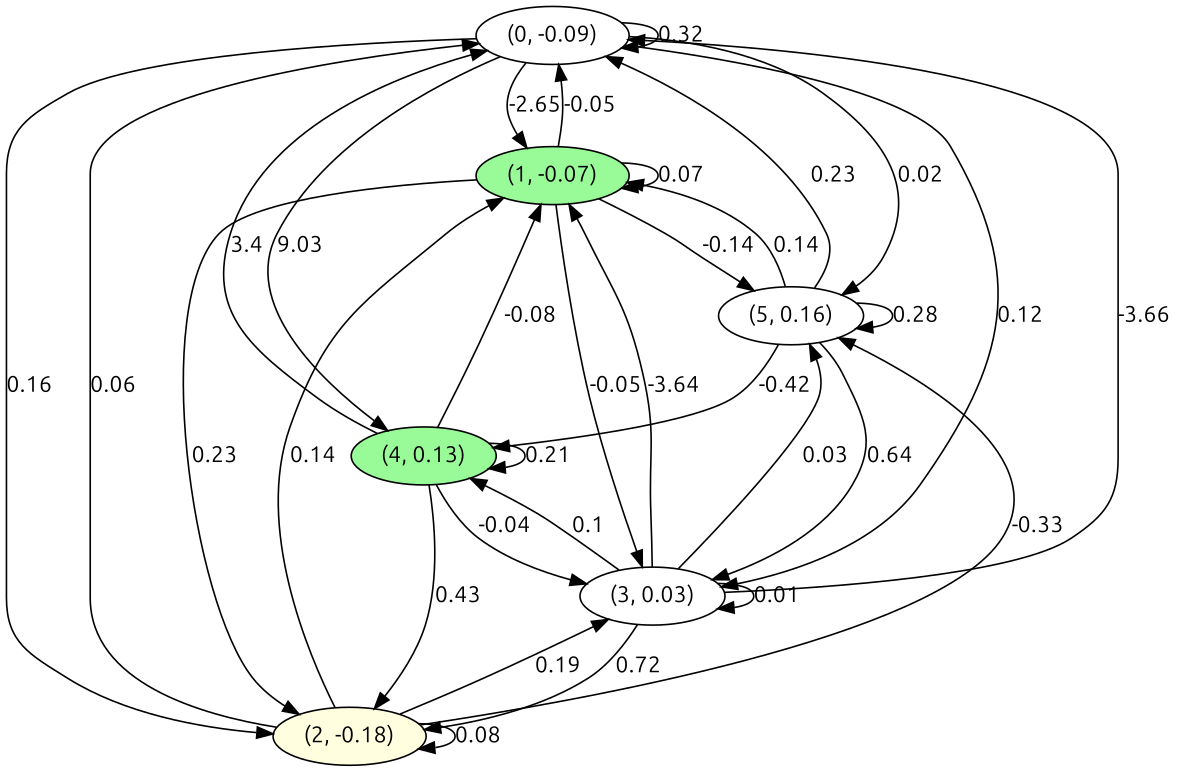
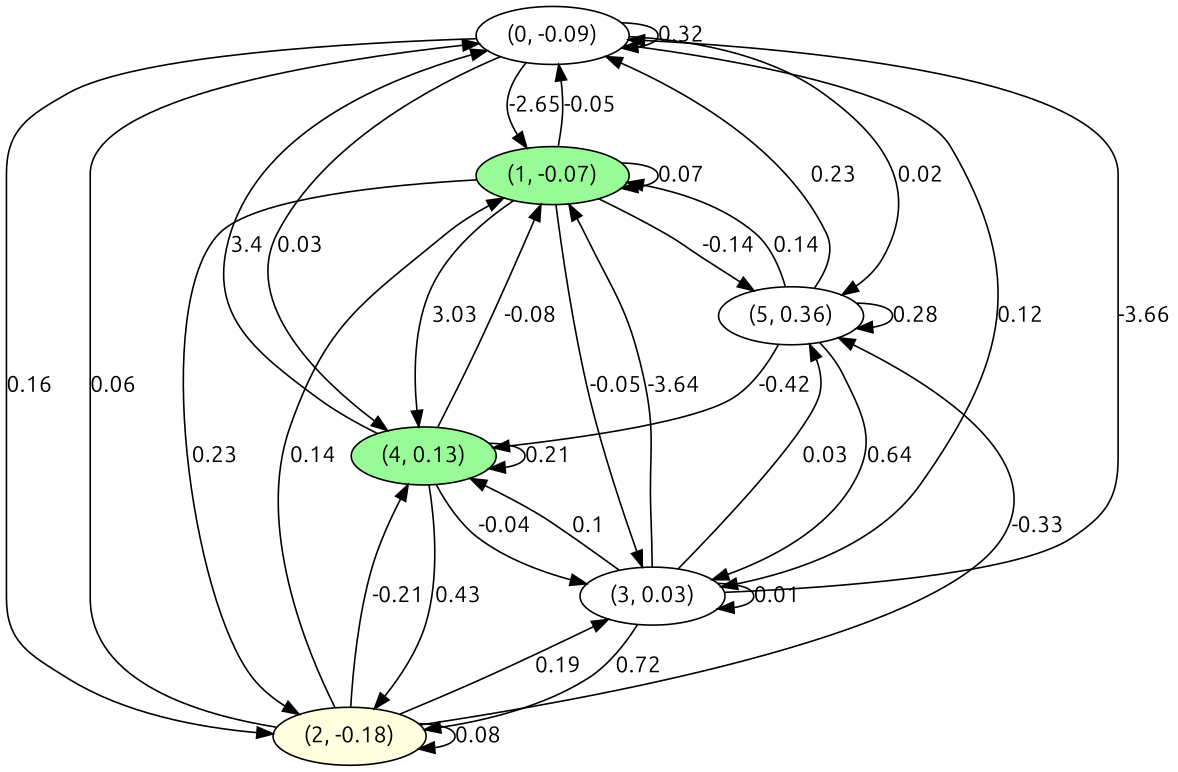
(300, 246) -> (300, 246)
none -> (431, 289)
(791, 316) -> (791, 316)
none -> (364, 600)
